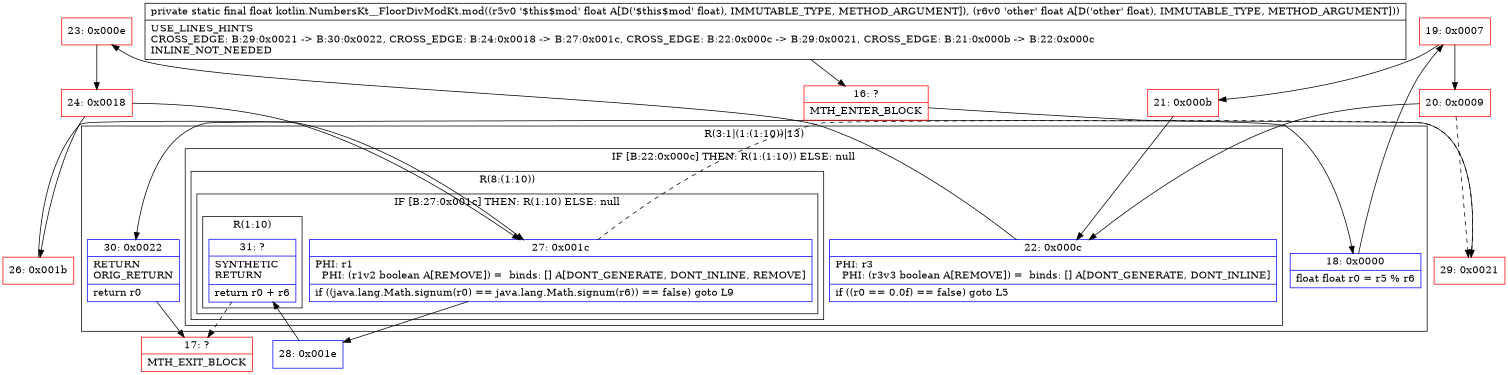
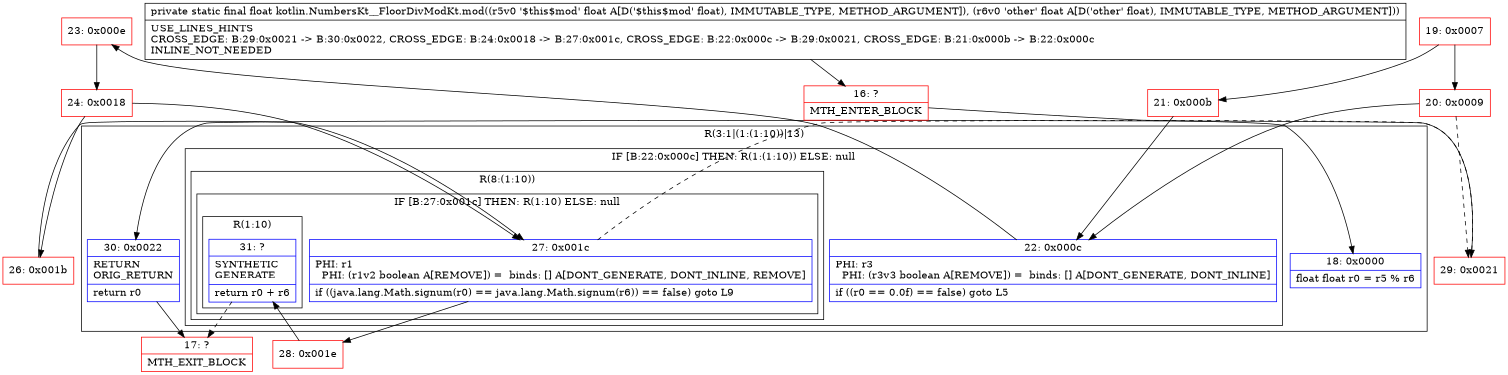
(1387, 147) -> none
(239, 275) -> (245, 275)
(308, 354) -> (308, 354)
